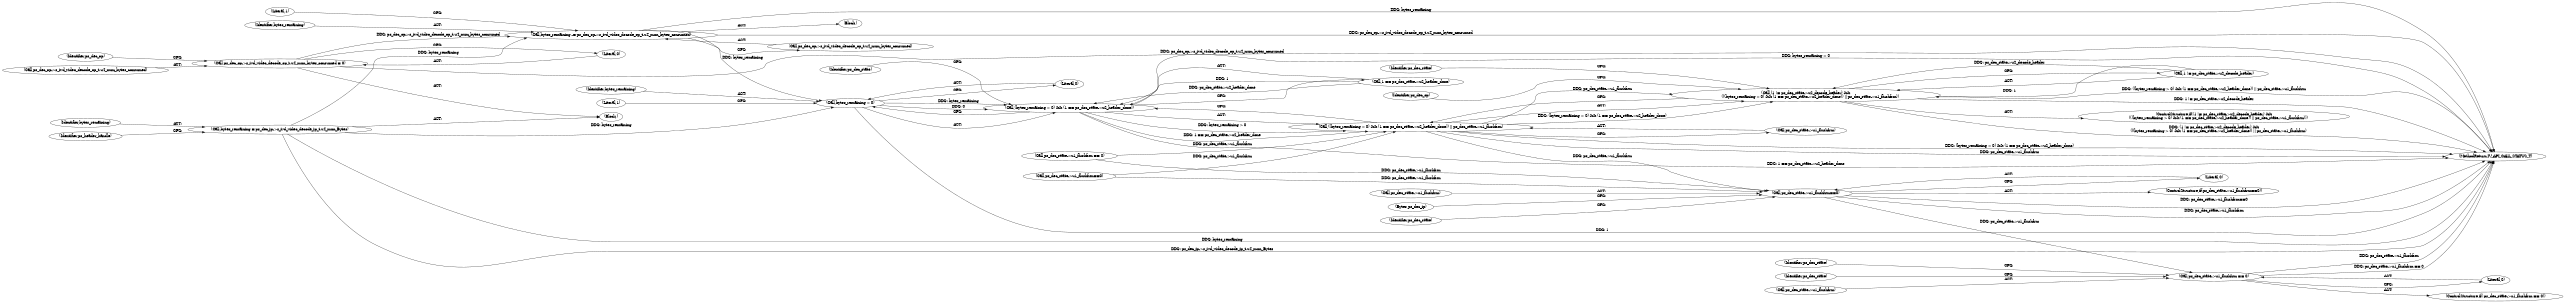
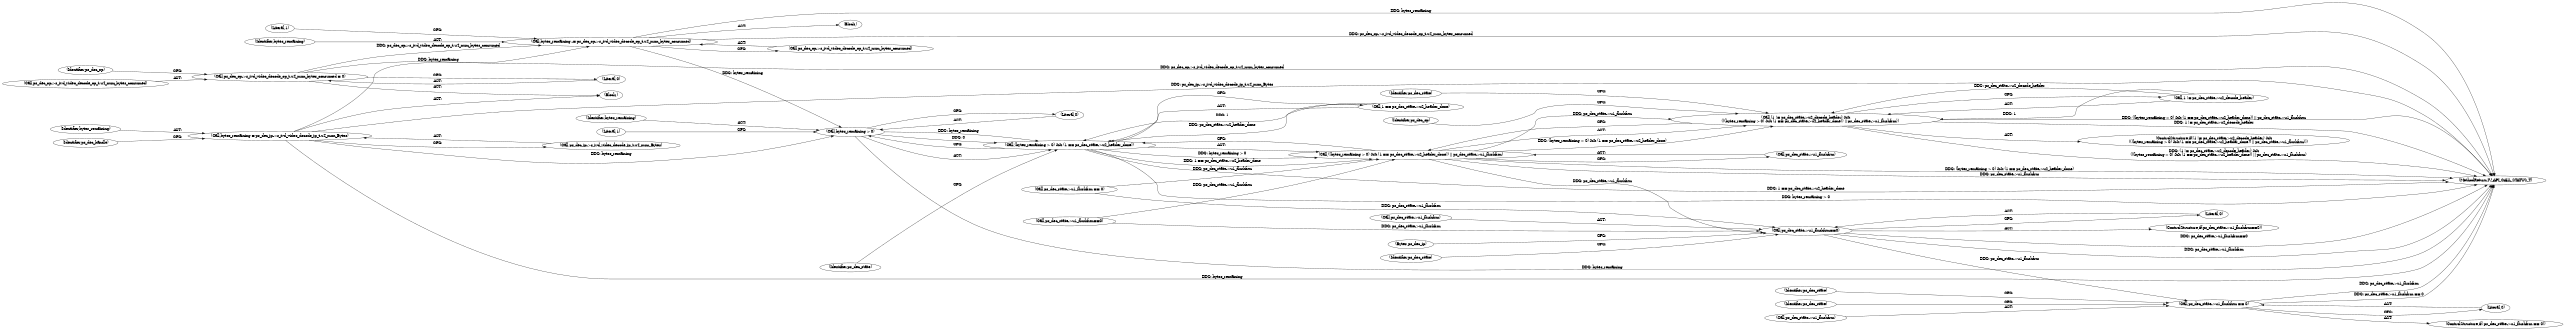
(86, 136) -> (86, 143)
none -> (611, 146)
(1602, 230) -> (1602, 268)
